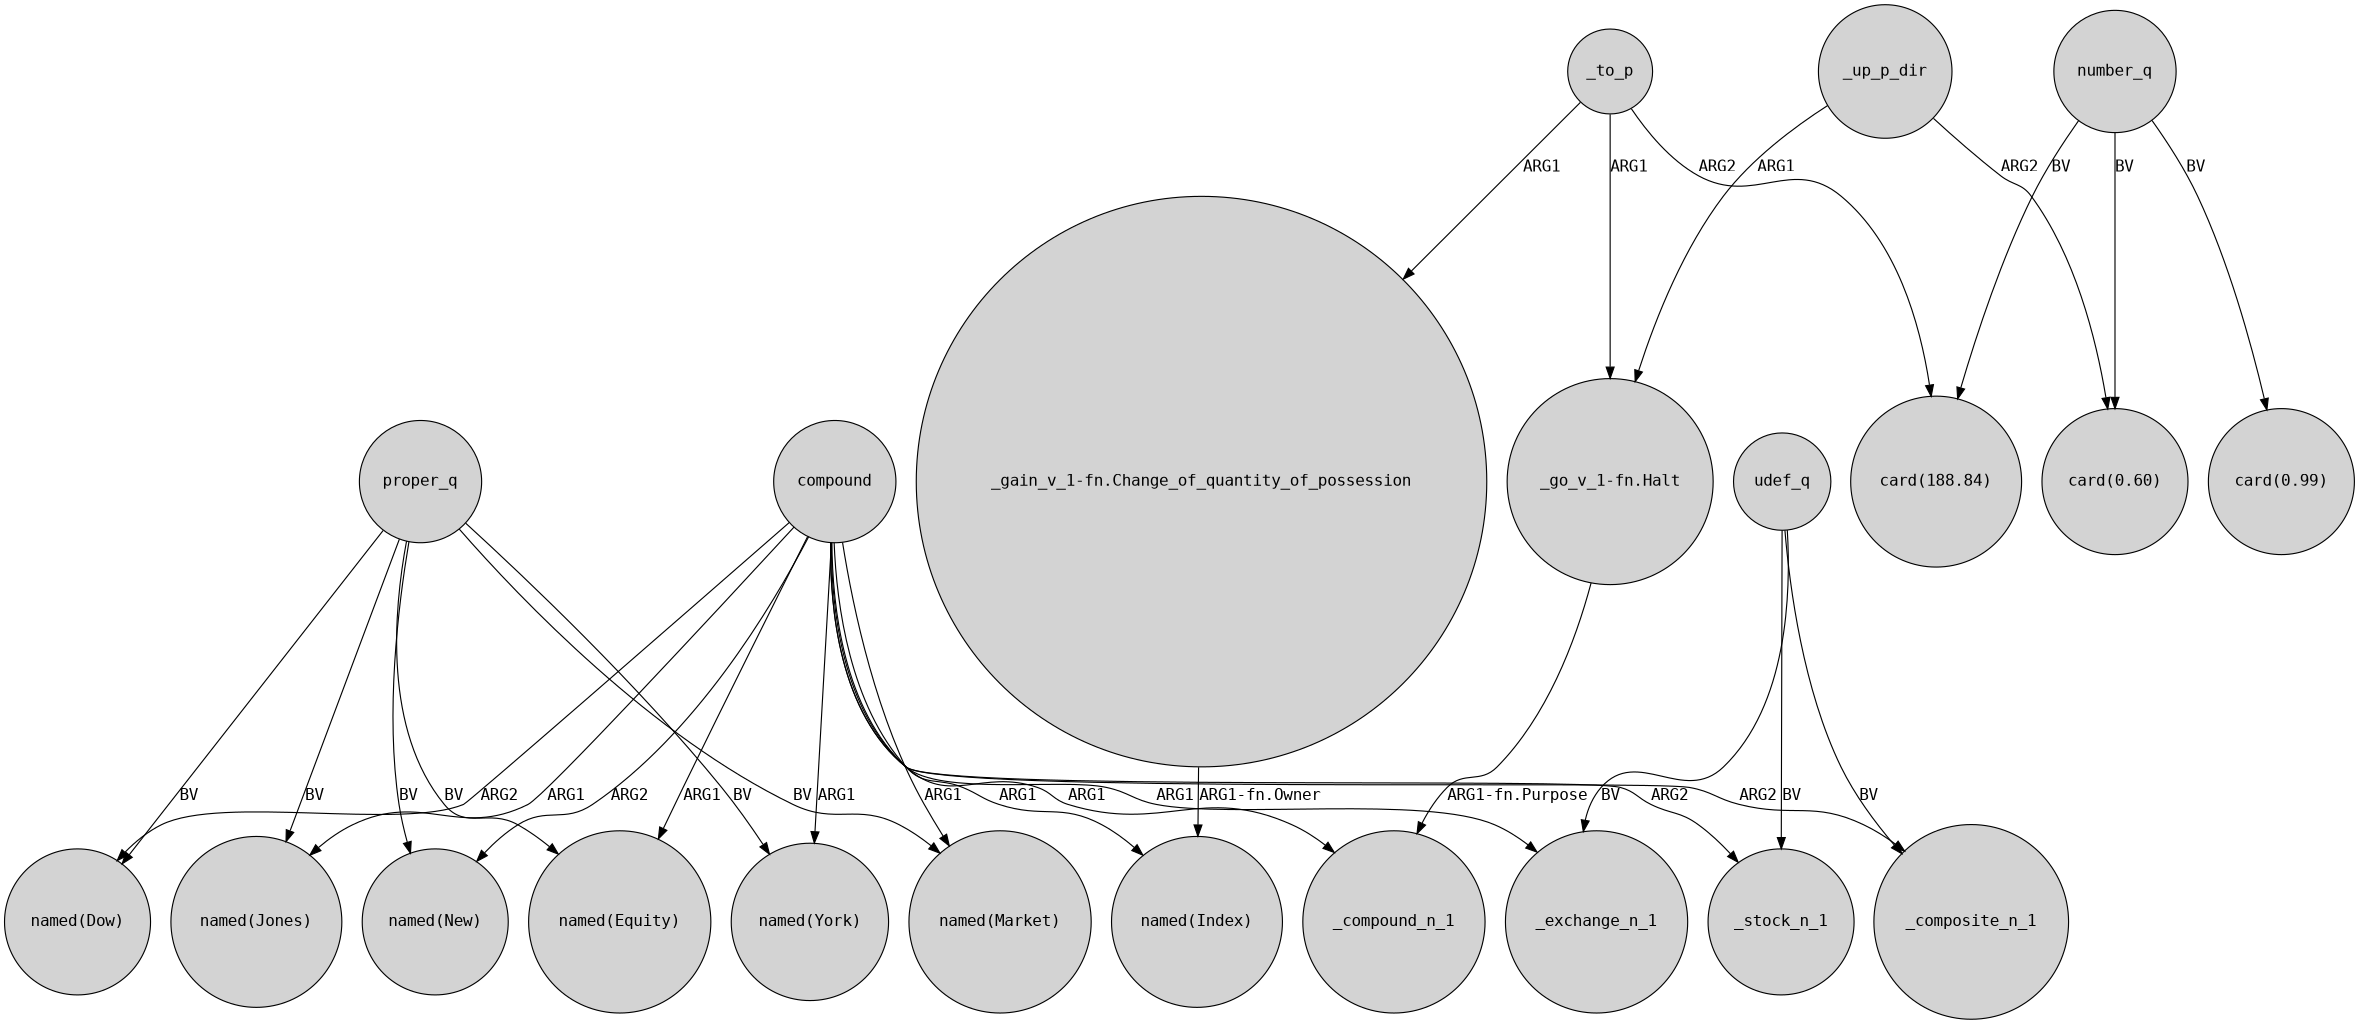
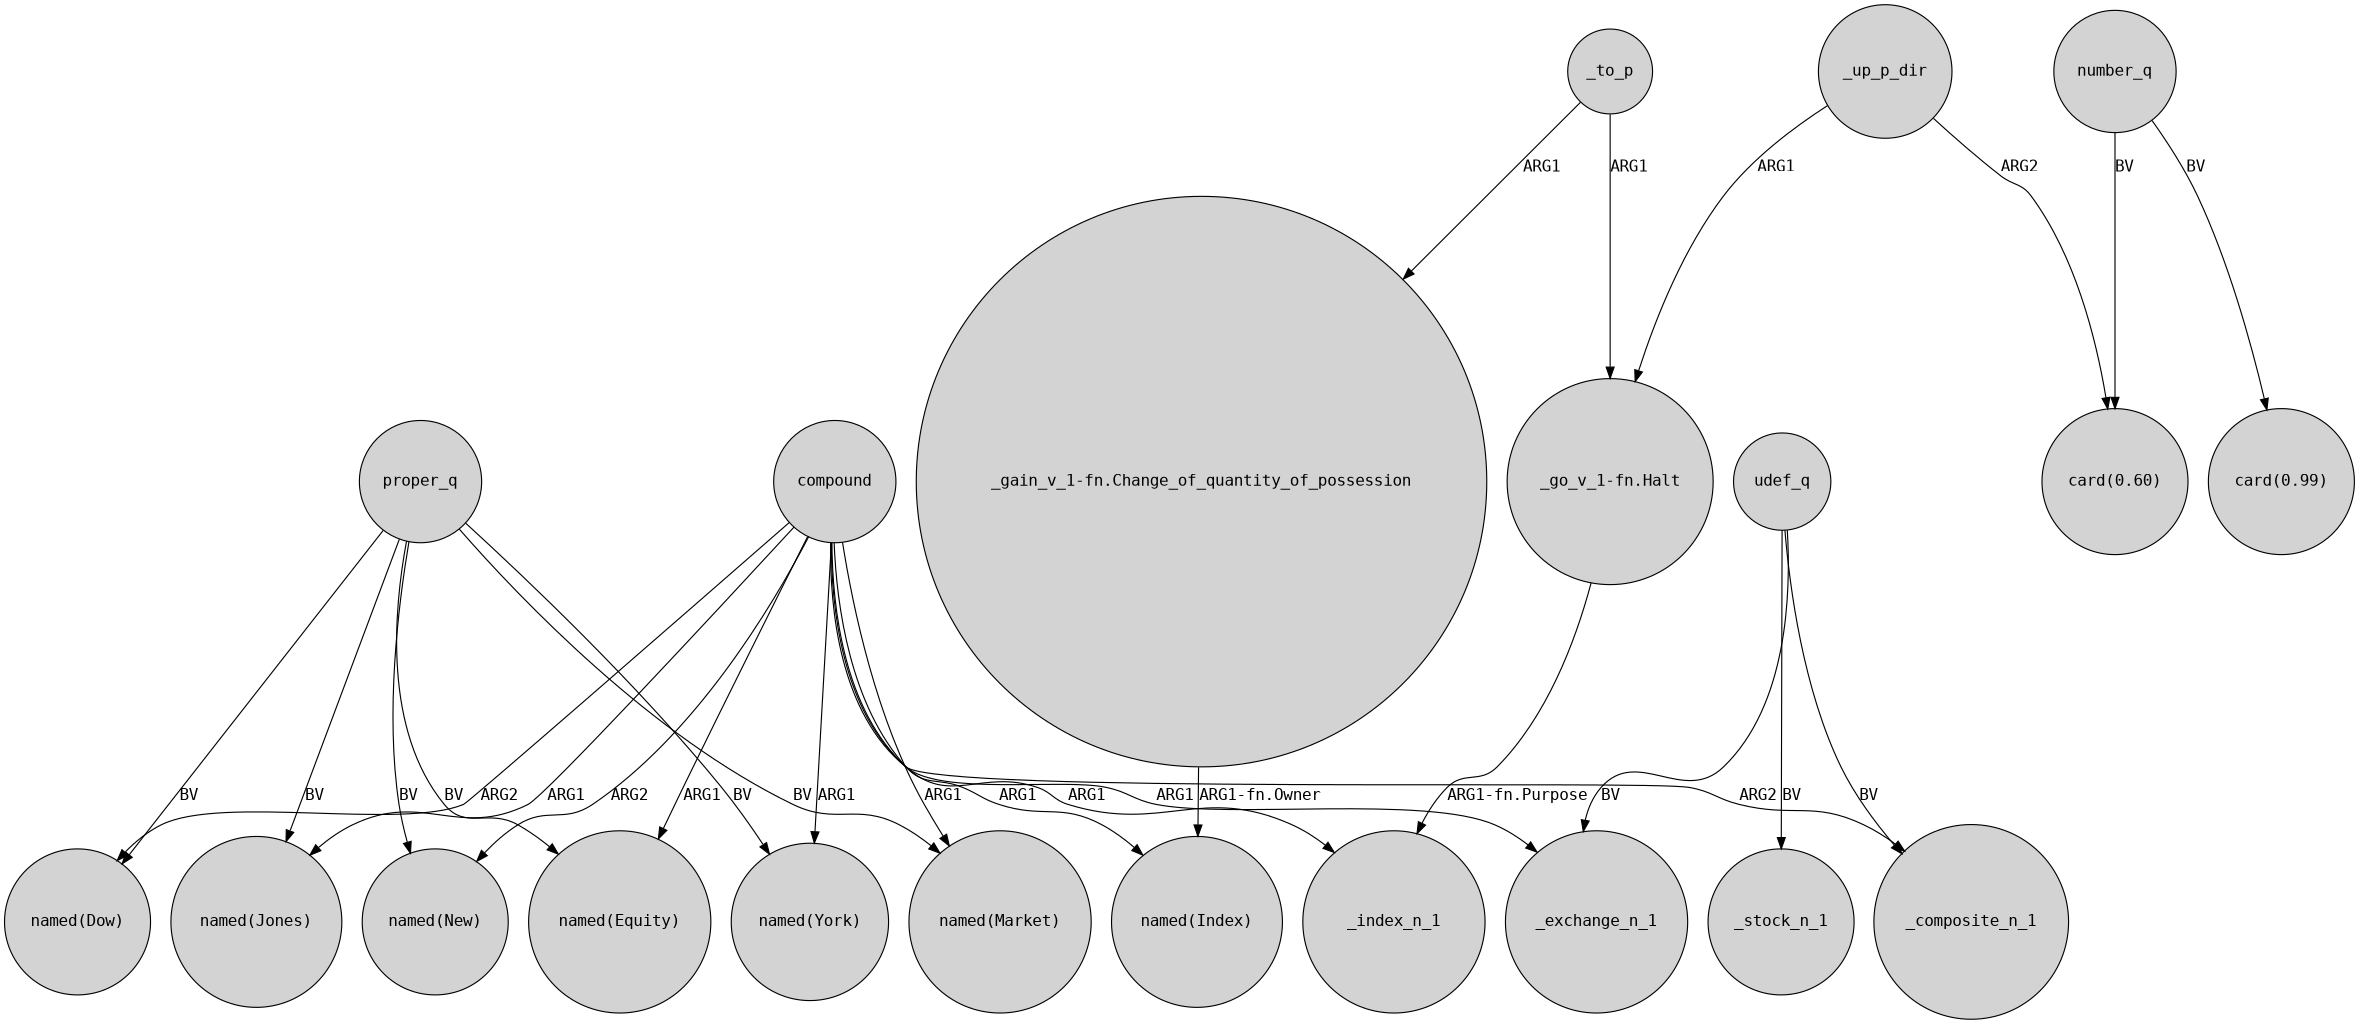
(1936, 482) -> none
(1206, 782) -> none
(1394, 922) -> (1394, 922)
